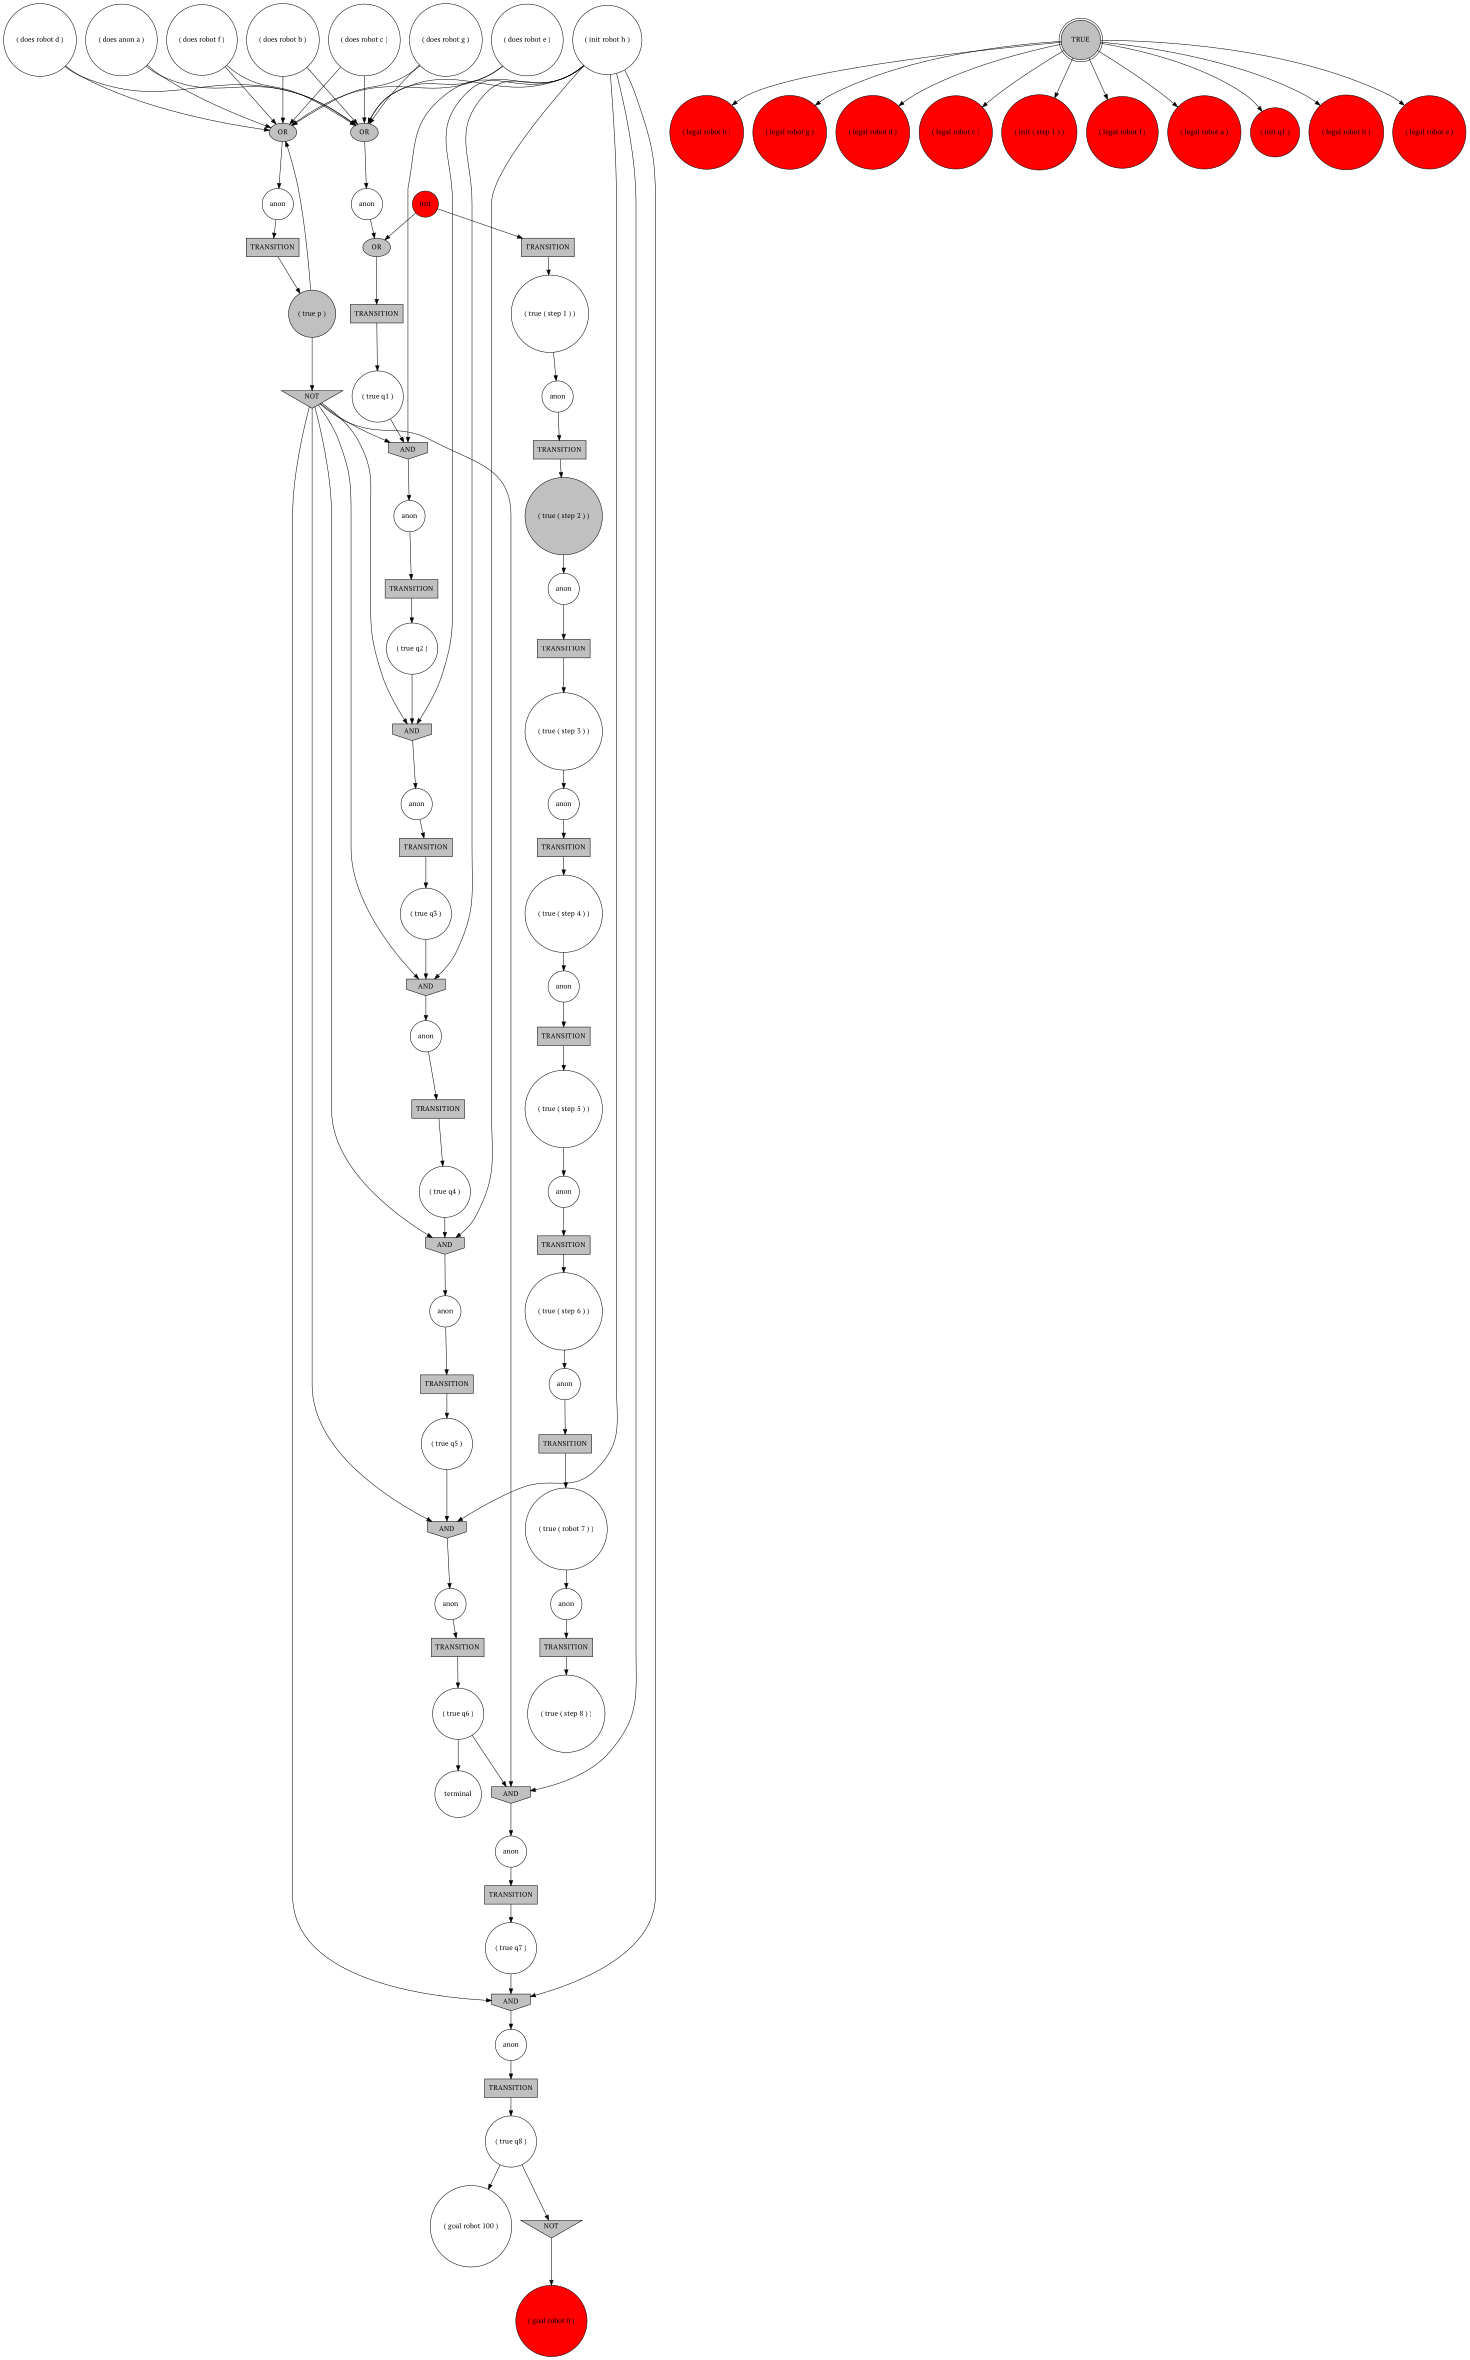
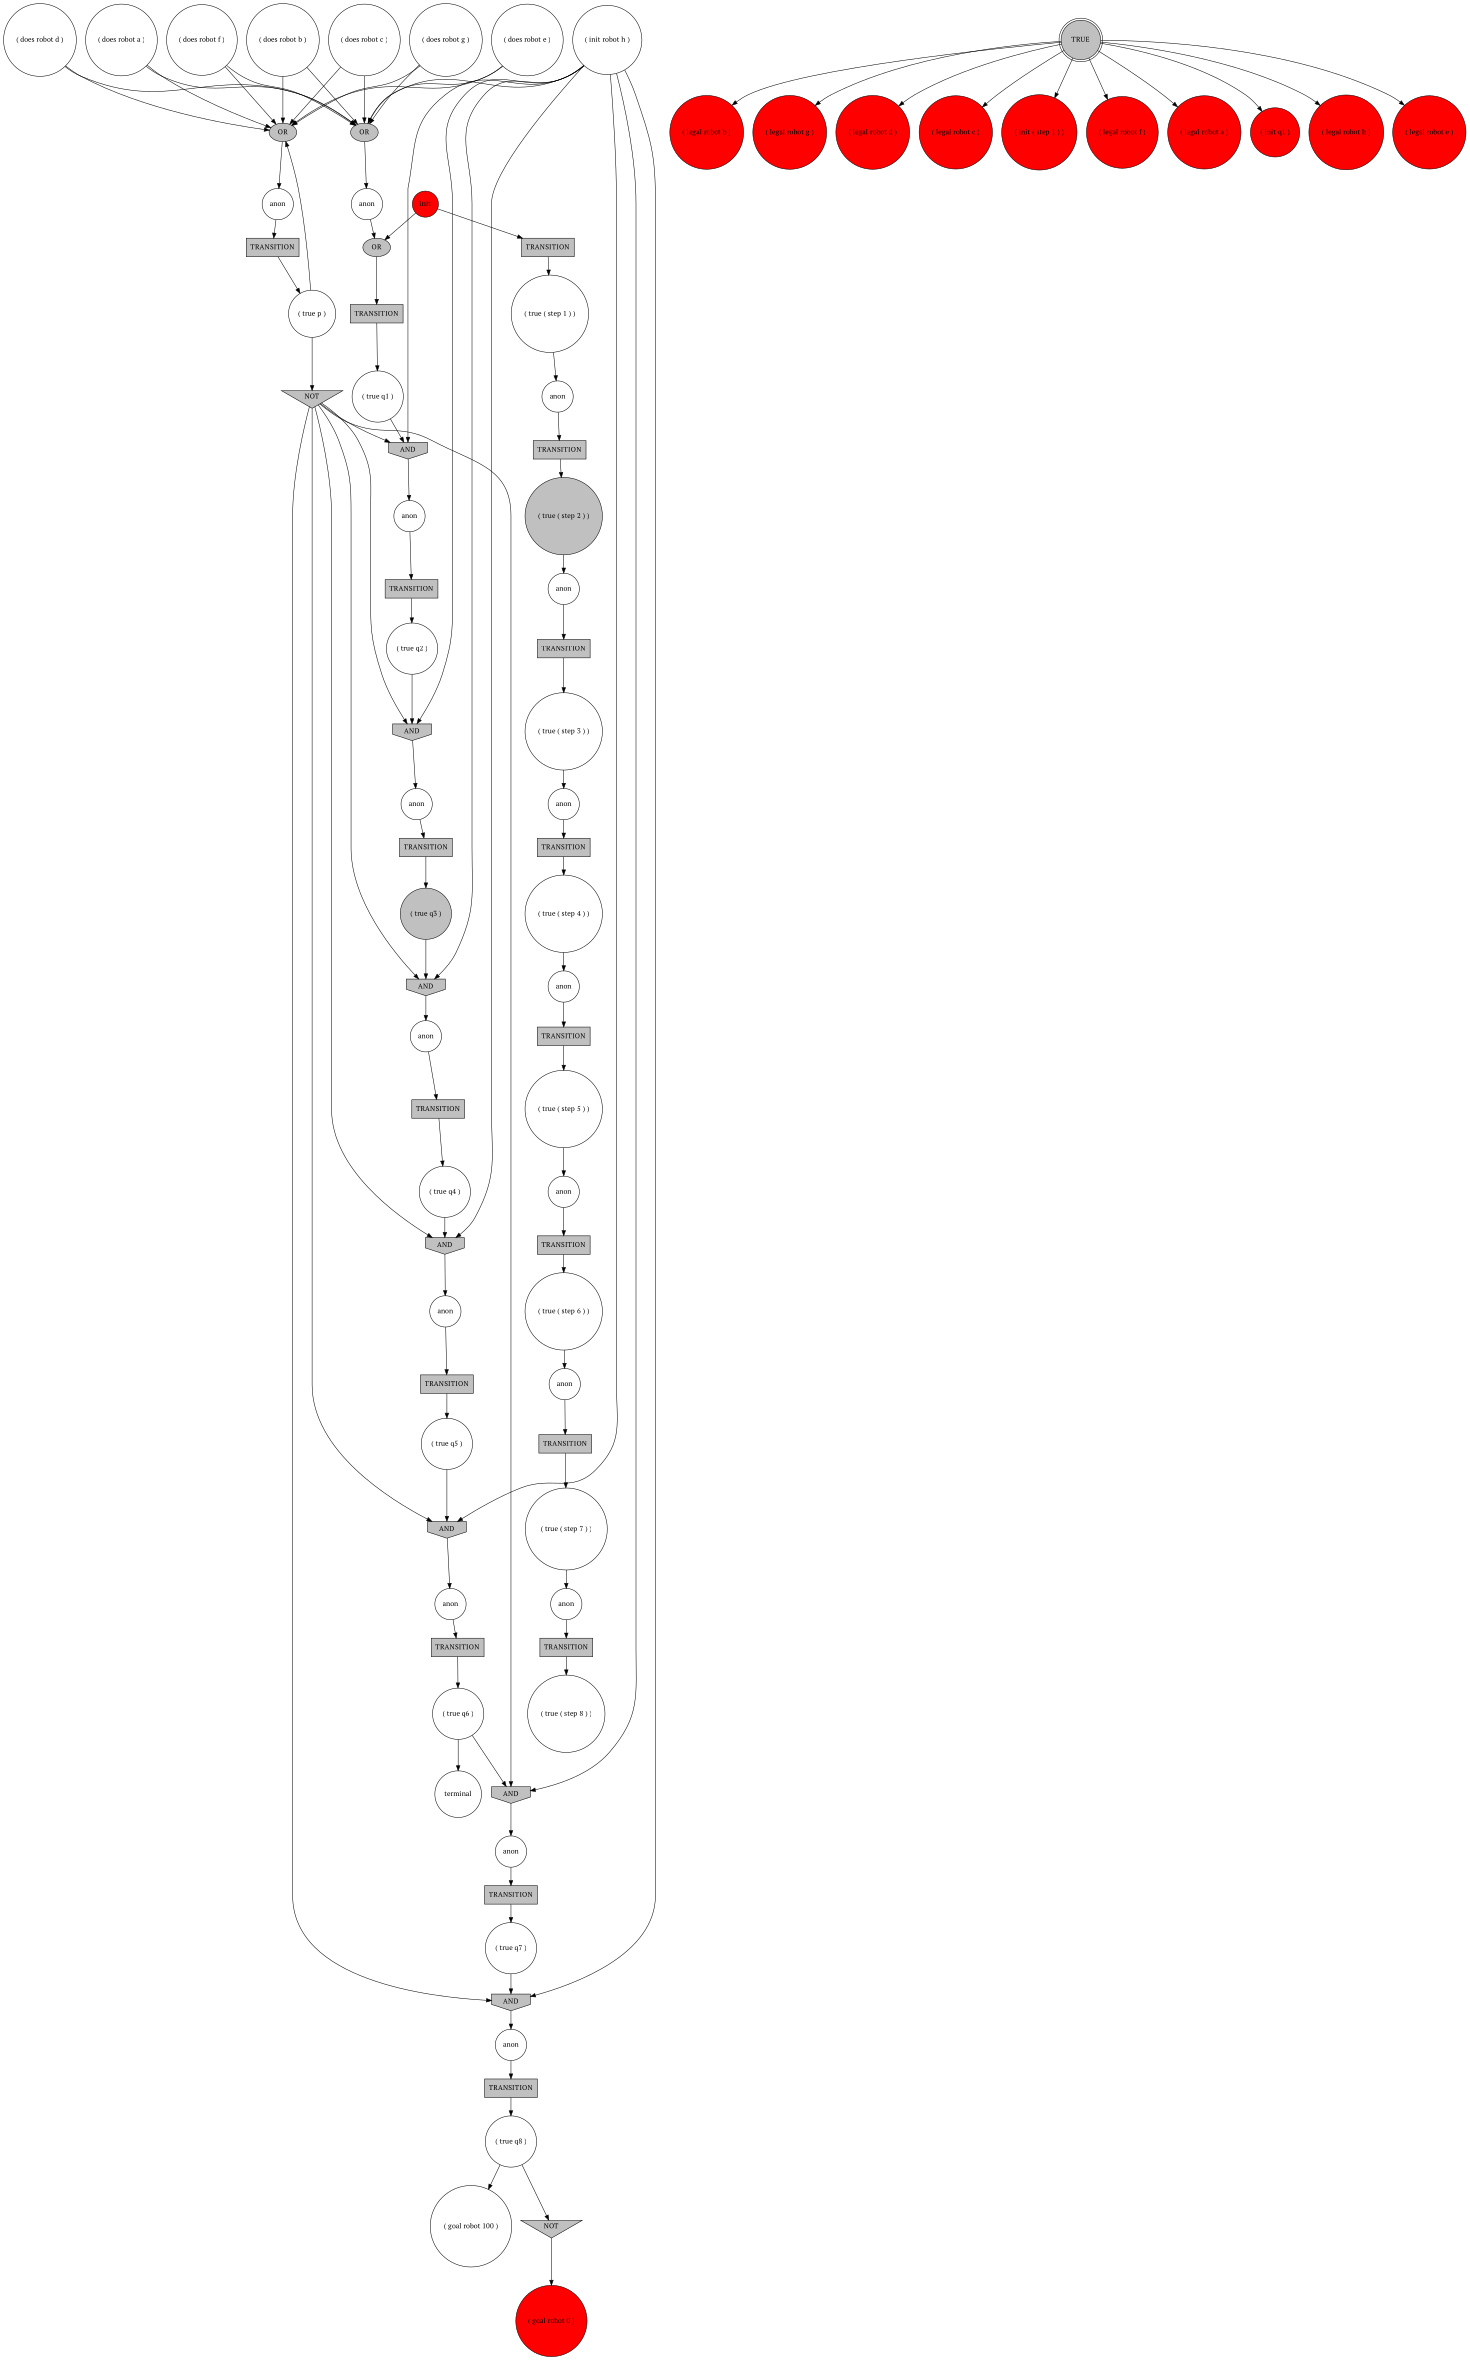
(121, 40) -> (121, 40)
(312, 314) -> (312, 314)
(426, 914) -> (426, 914)
(566, 1529) -> (566, 1529)
